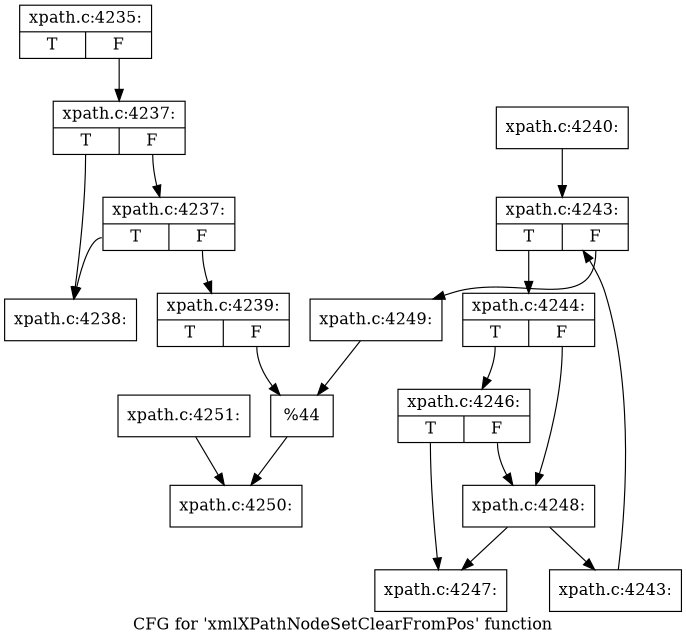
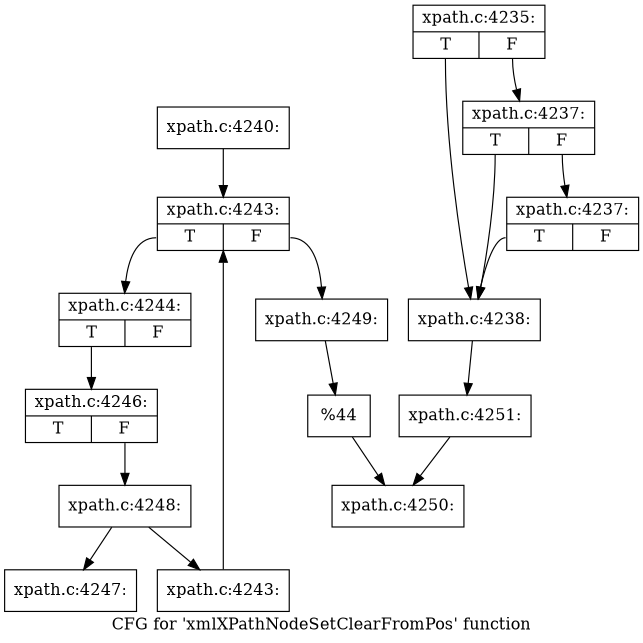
none -> (453, 174)
(223, 320) -> none
none -> (470, 362)
(555, 411) -> none
(432, 501) -> none
